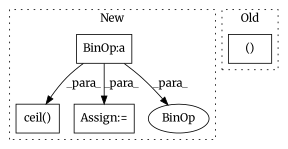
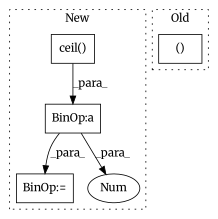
(65, 79) -> (73, 80)
(104, 119) -> (45, 188)
(179, 119) -> (114, 188)
